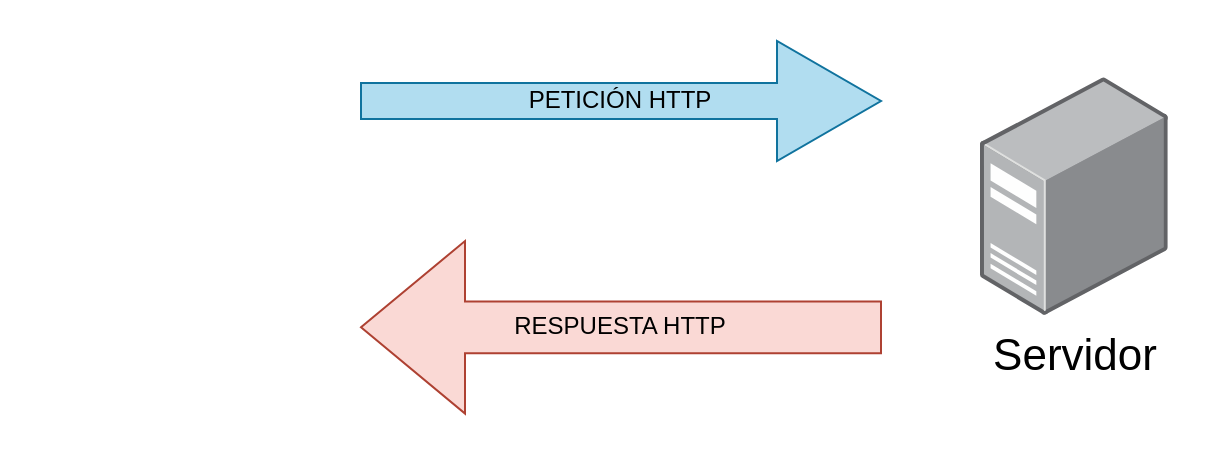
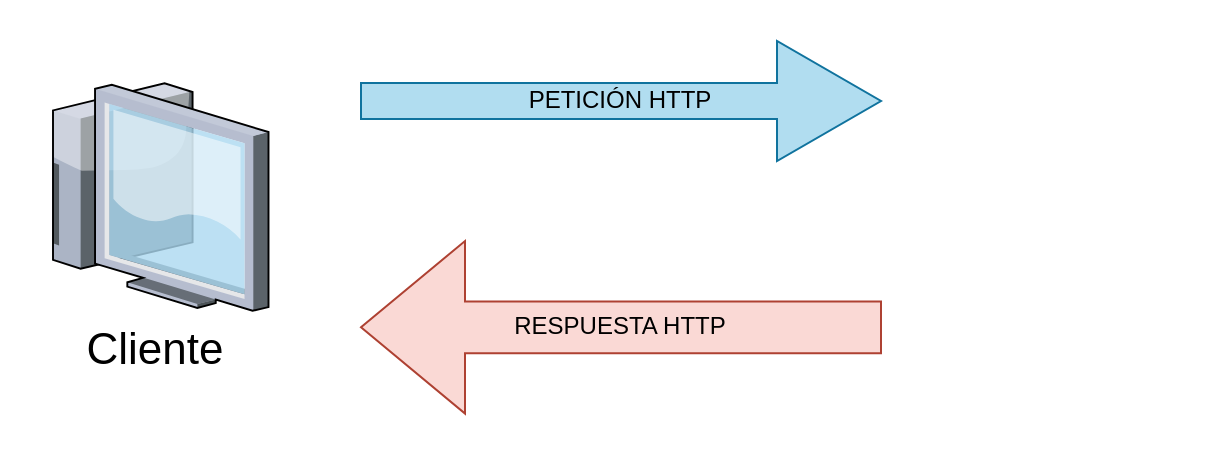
none -> (155, 197)
(1075, 197) -> none
